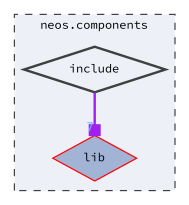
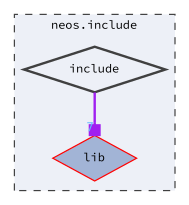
(95, 26) -> (95, 26)
